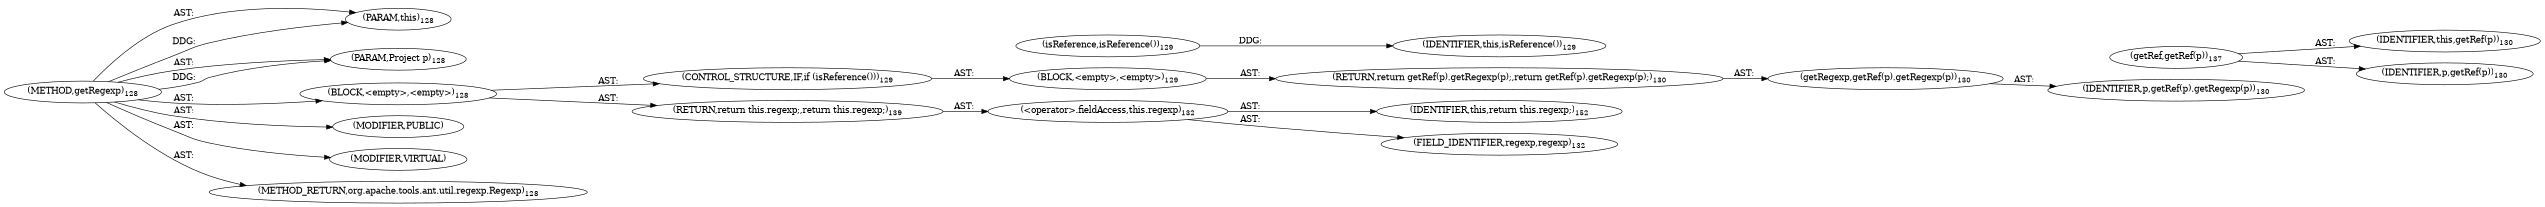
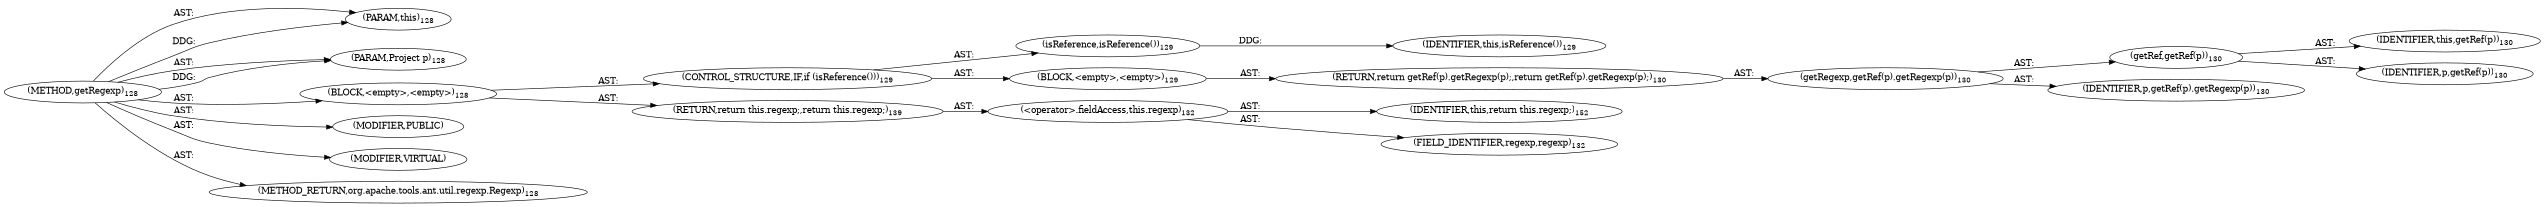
(2215, 57) -> (2215, 57)
none -> (953, 62)
none -> (2044, 67)
